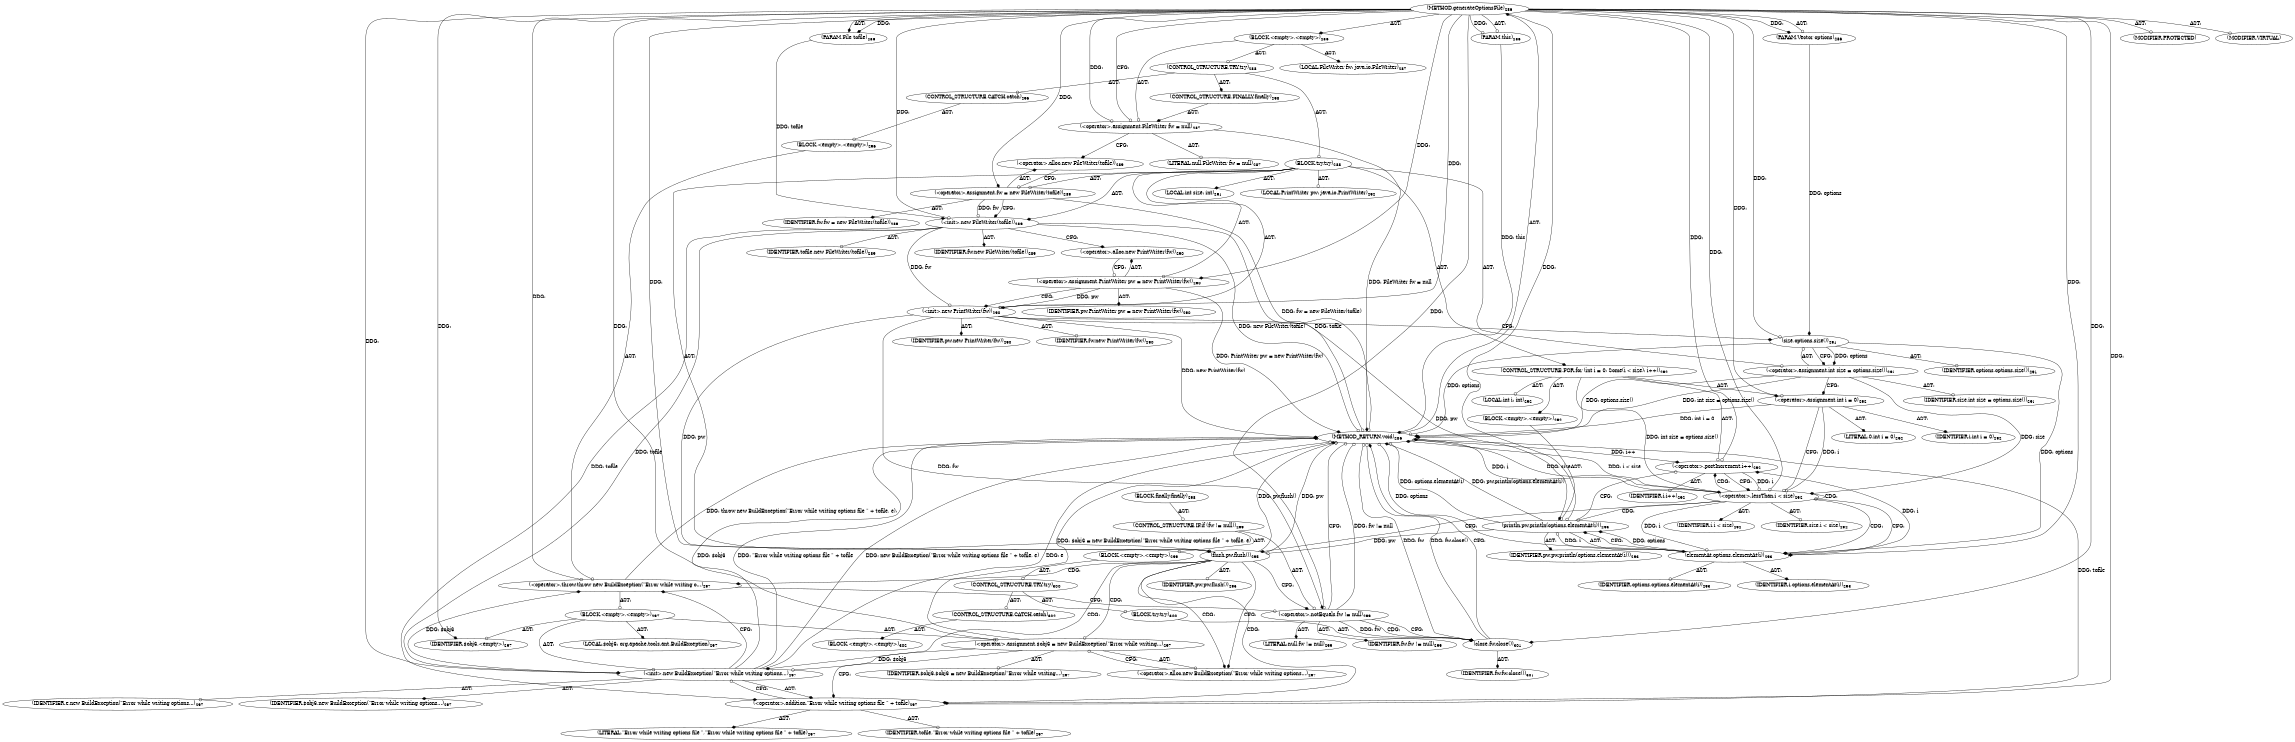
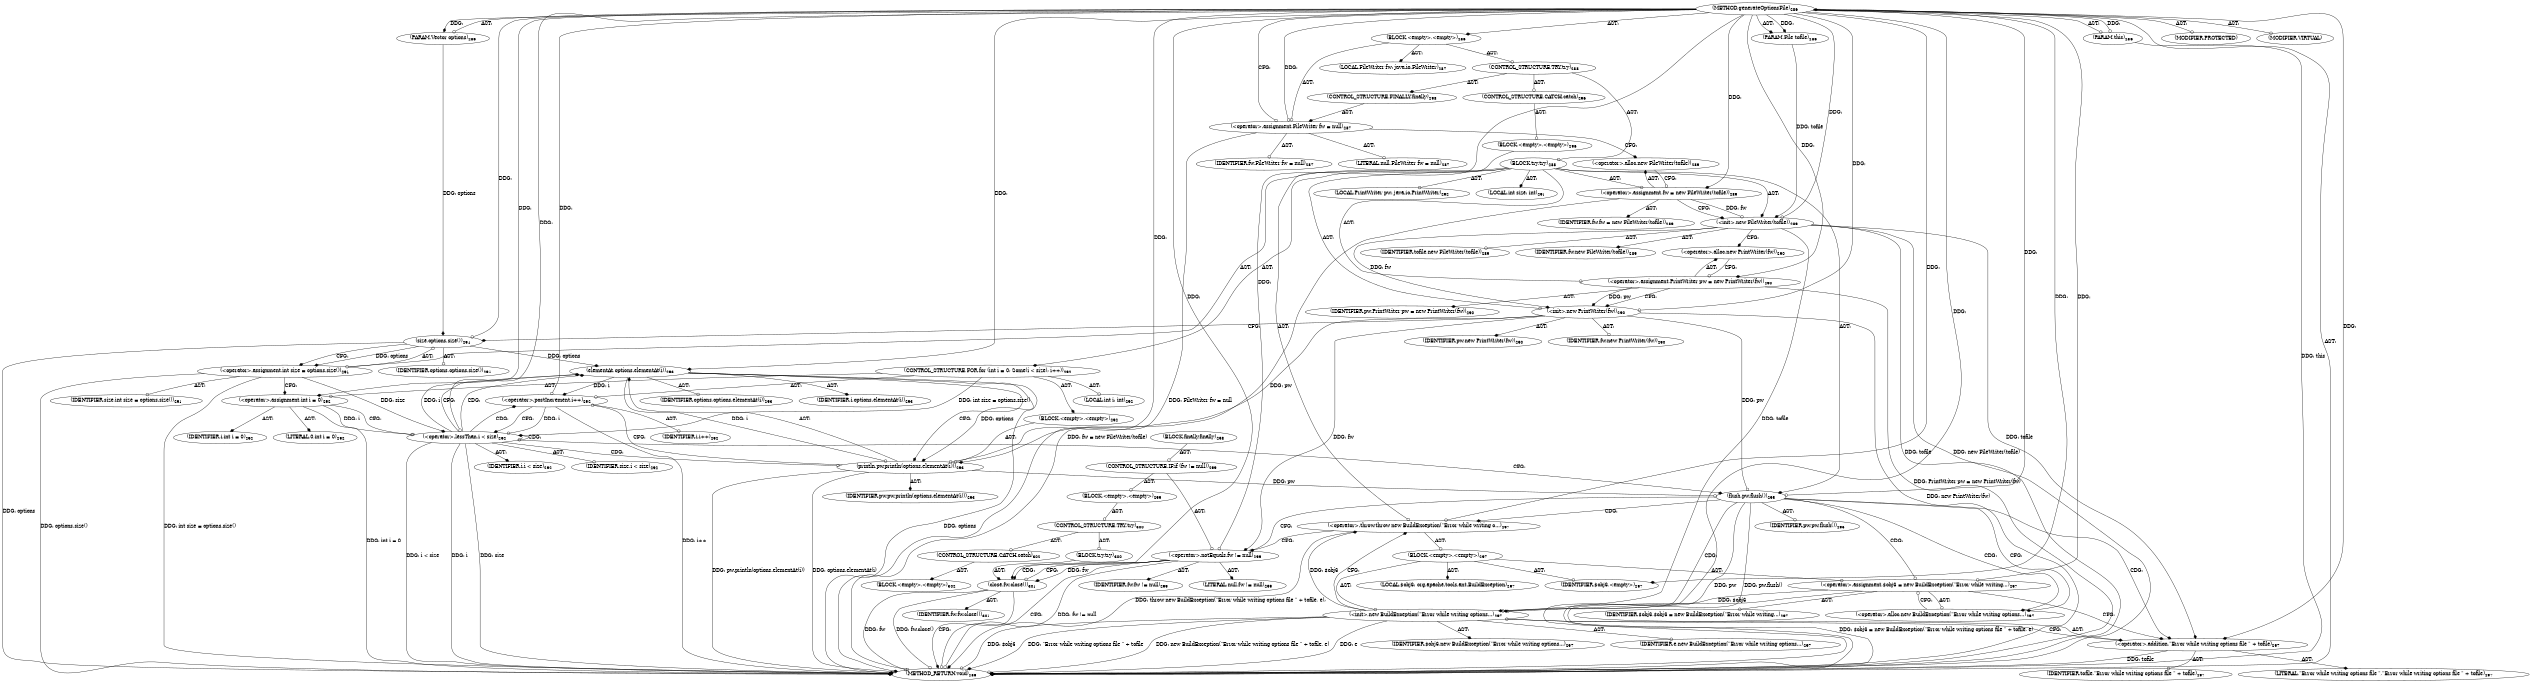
none -> (1264, 164)
(909, 265) -> (1432, 237)
(1544, 449) -> (682, 591)
